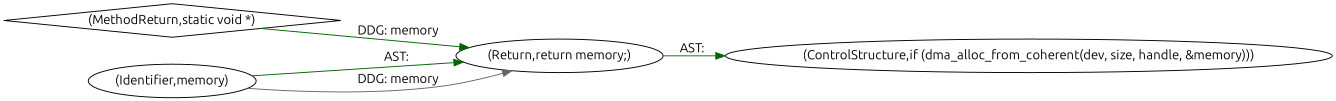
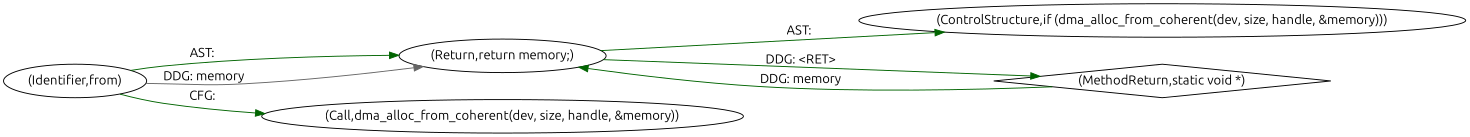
none -> (817, 68)
(172, 81) -> (75, 81)
none -> (503, 116)
